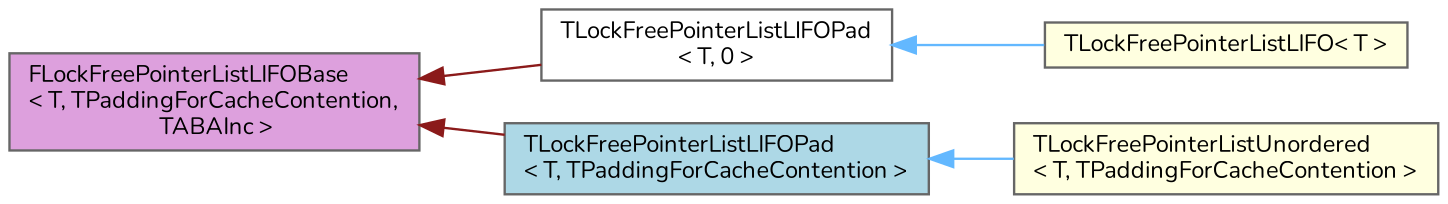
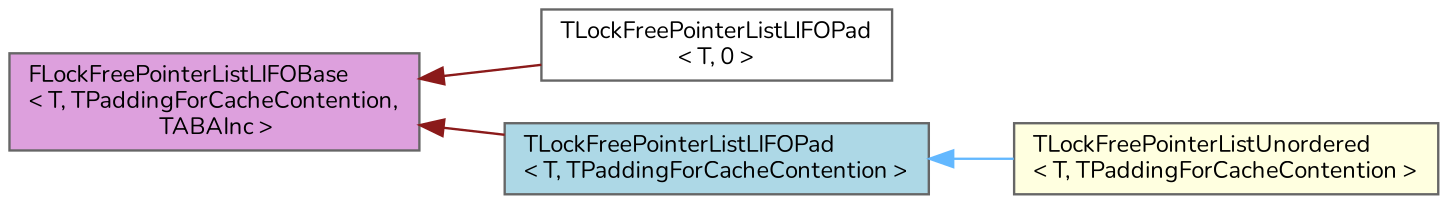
(1226, 45) -> none
